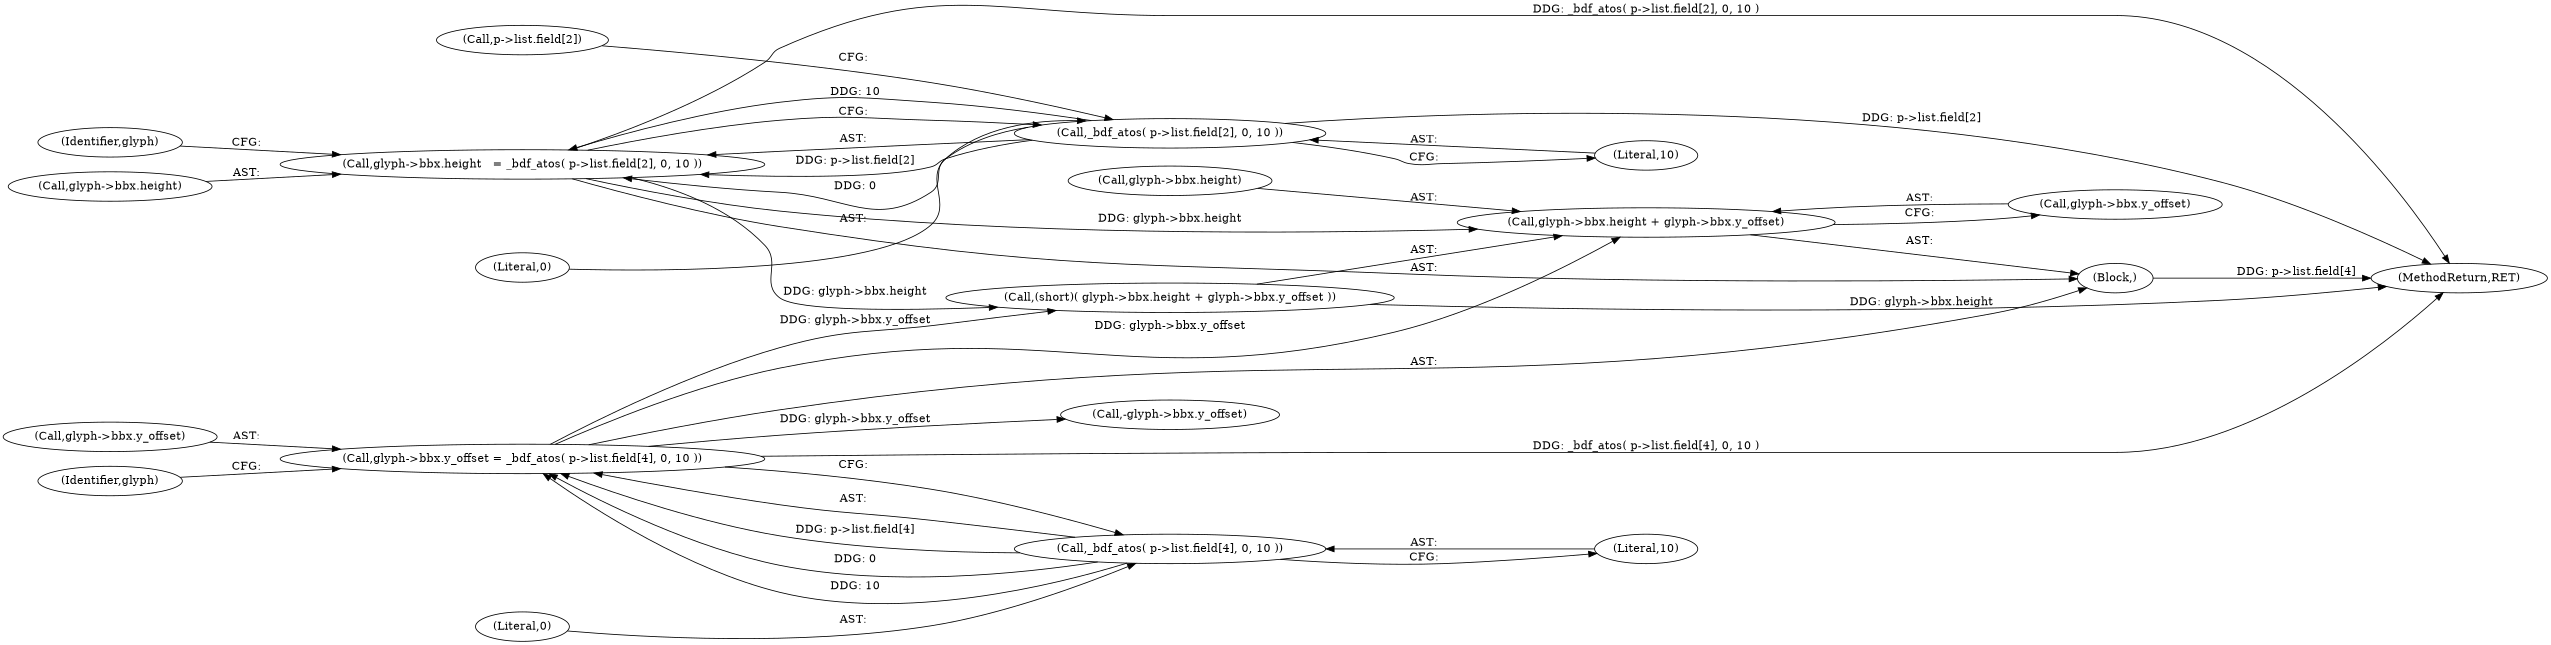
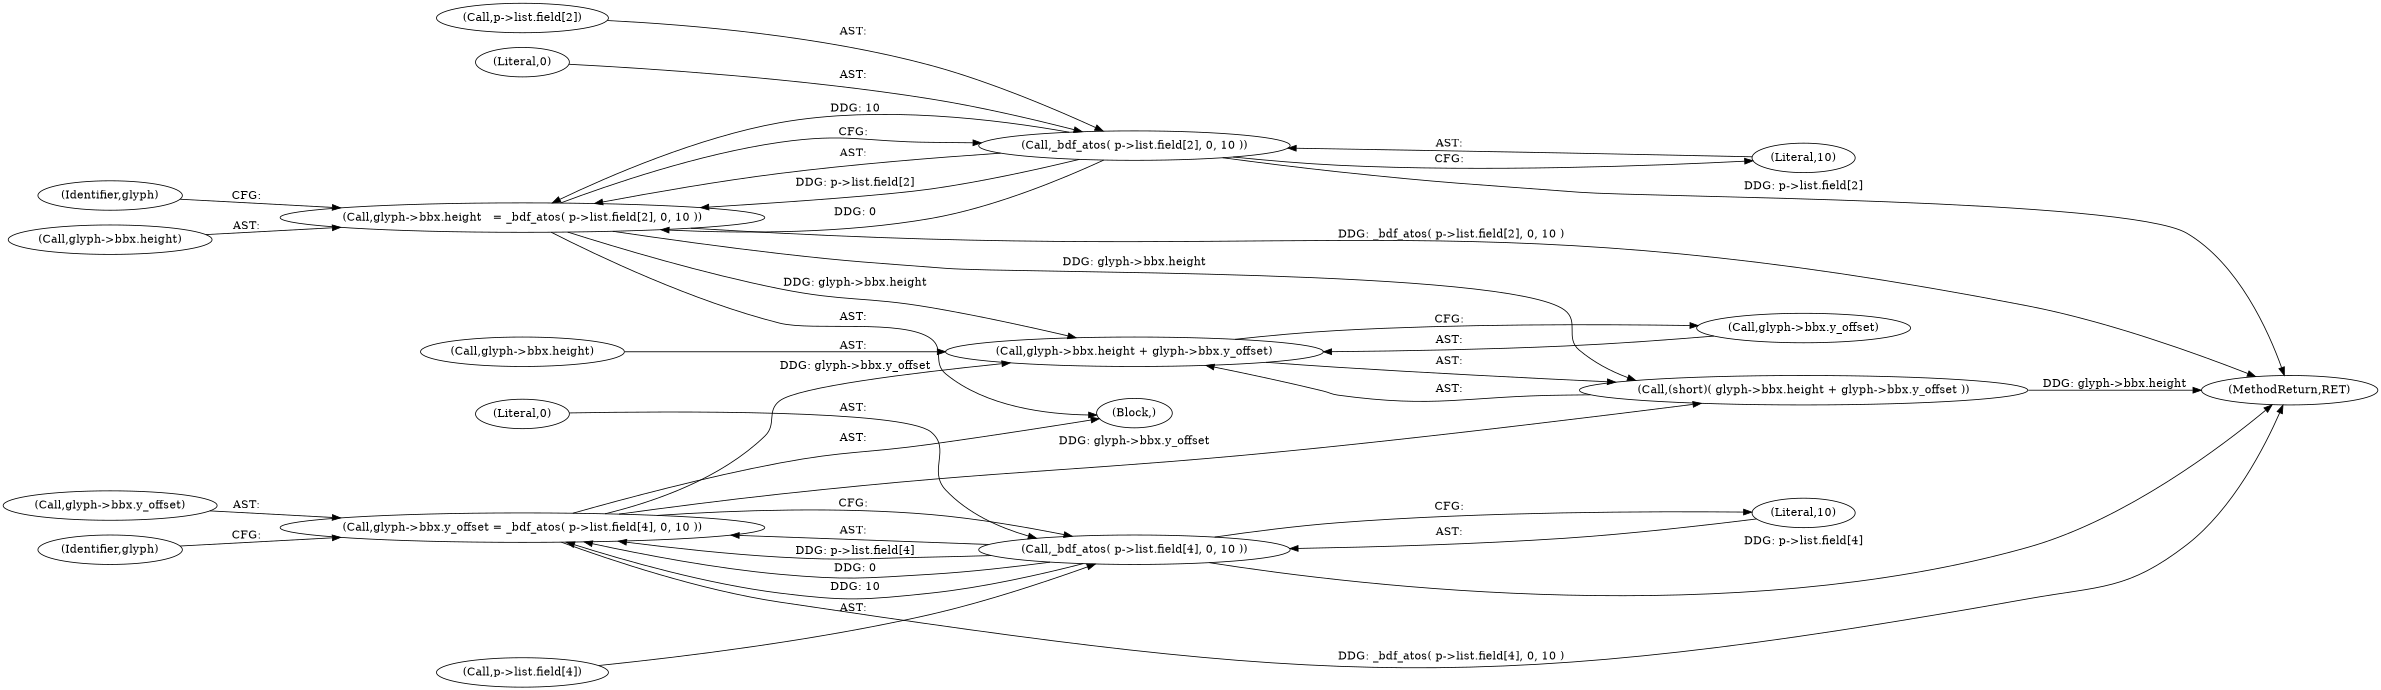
(855, 58) -> (855, 31)
(1910, 254) -> (1437, 373)
(2258, 278) -> (1758, 590)
(1170, 415) -> none
none -> (522, 672)
